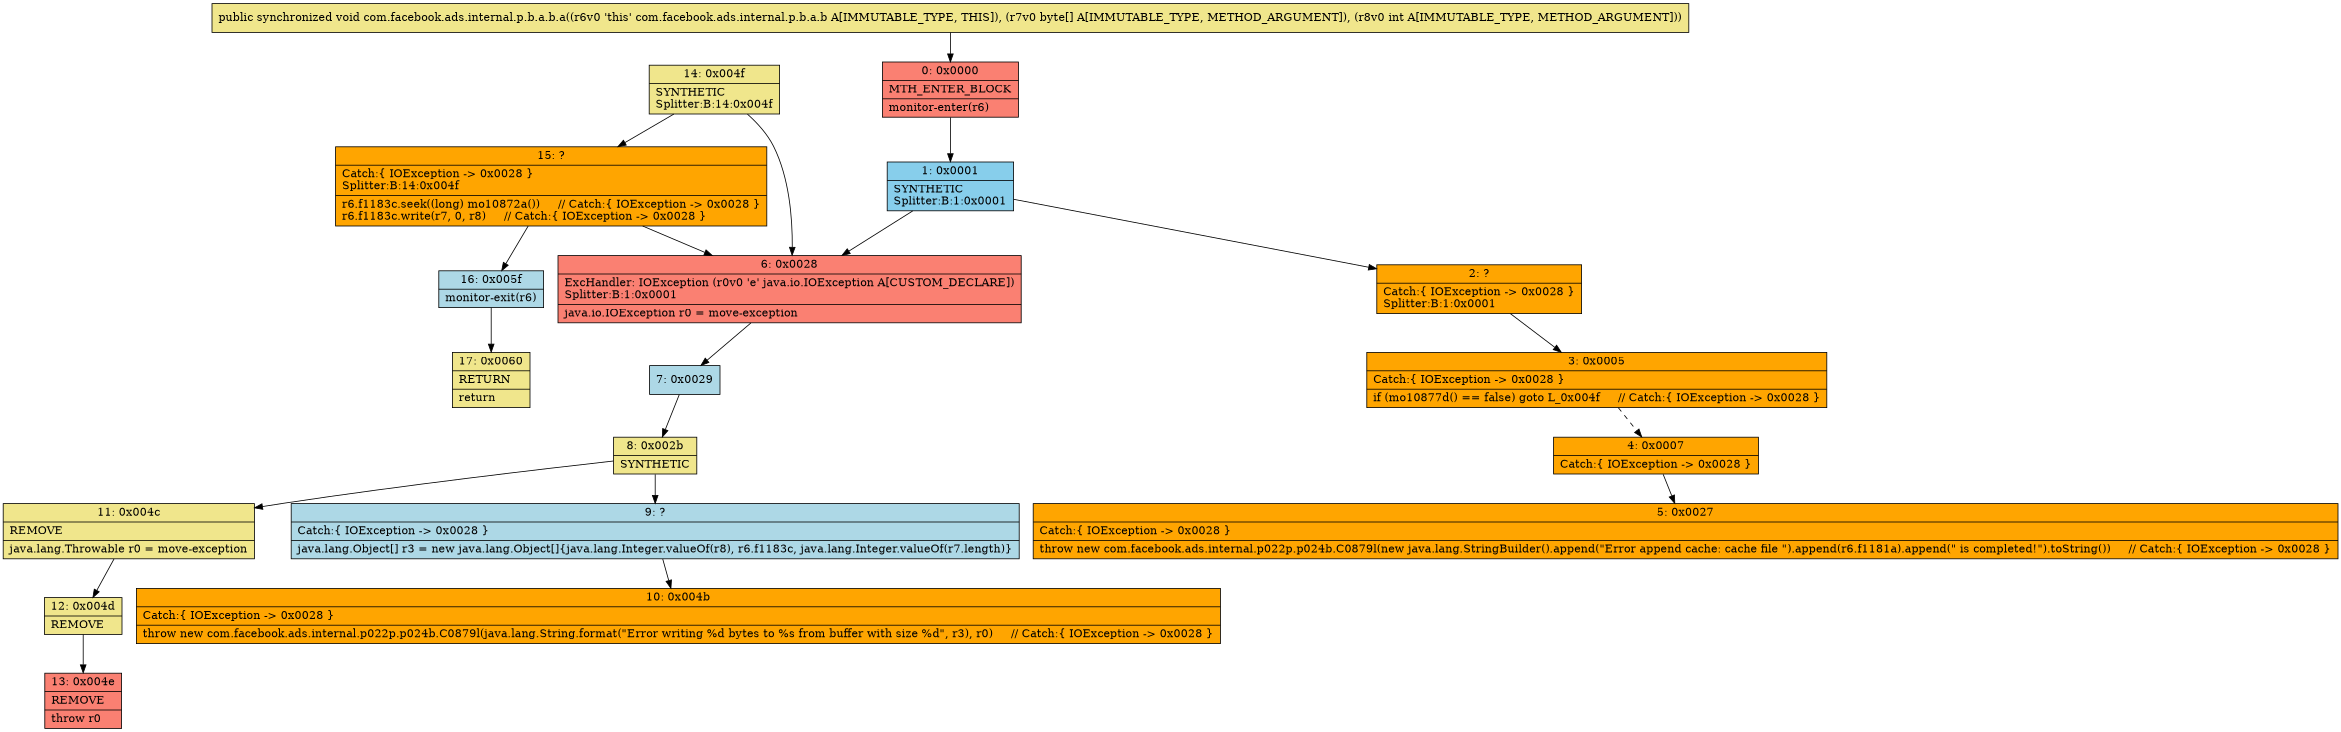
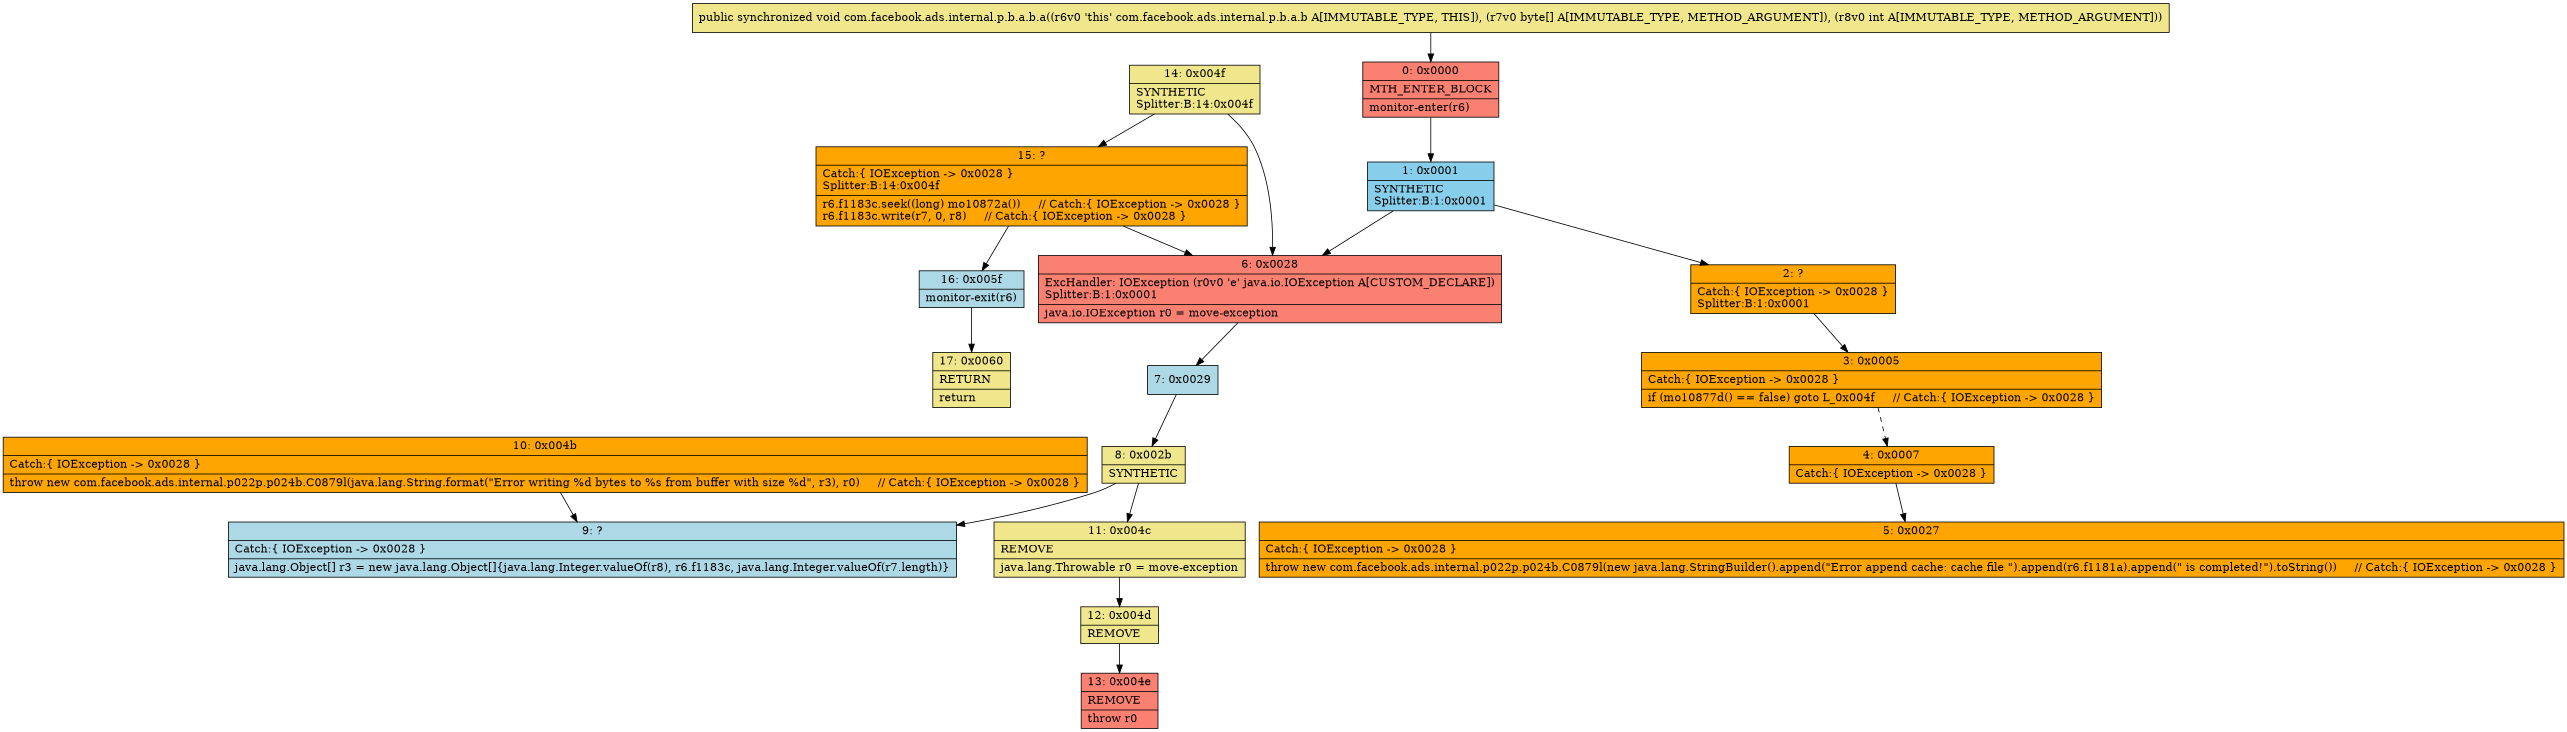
(666, 570) -> (567, 504)
